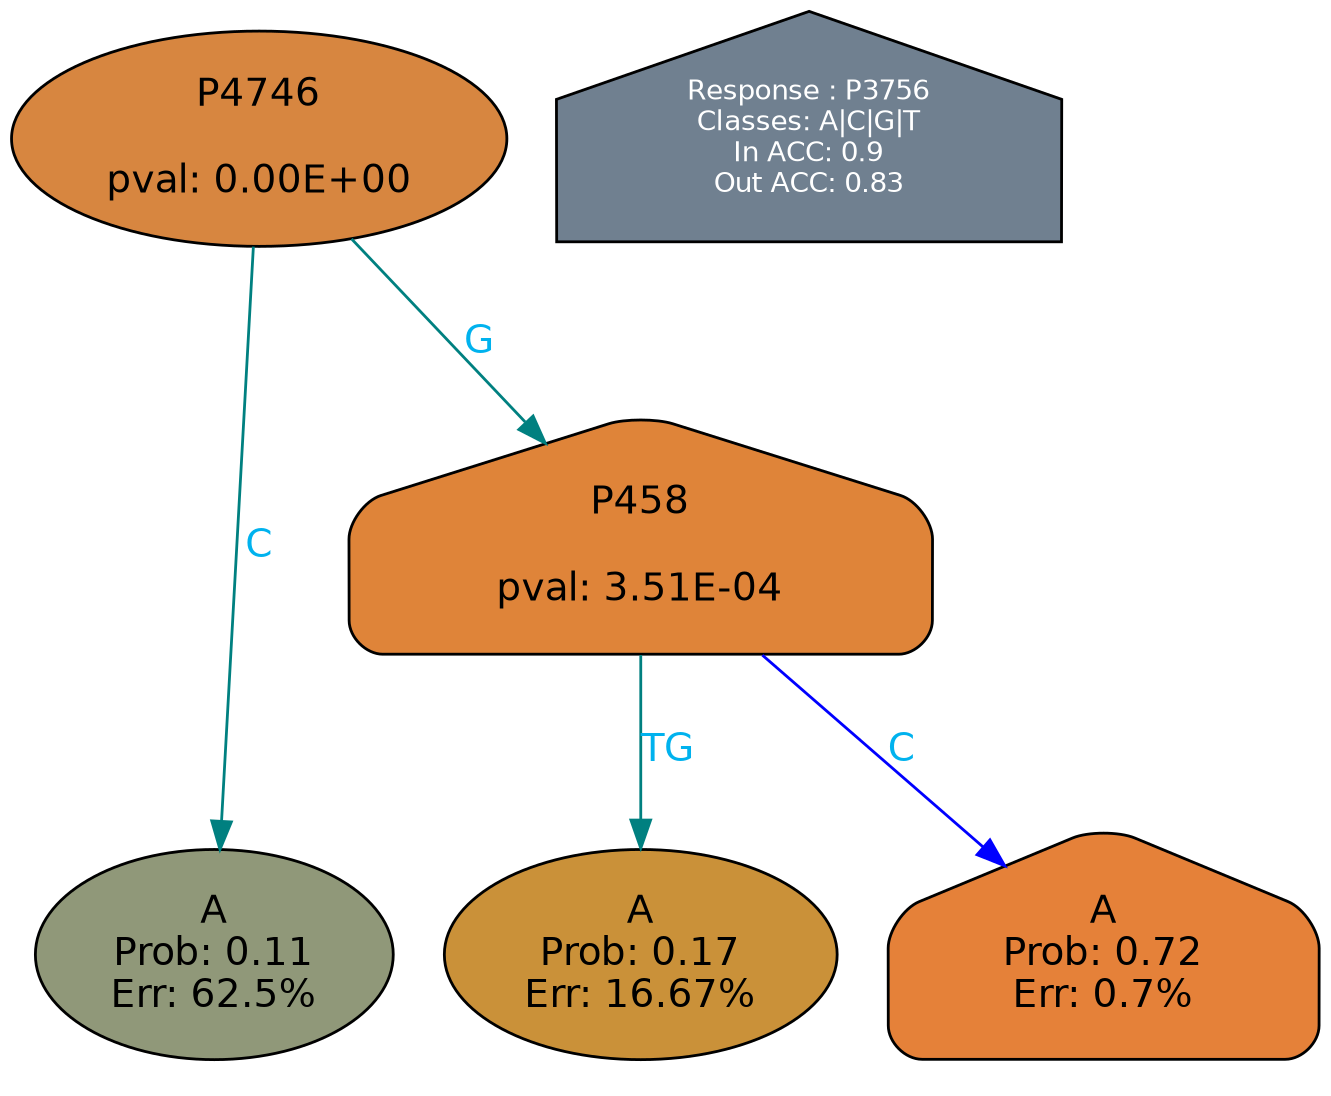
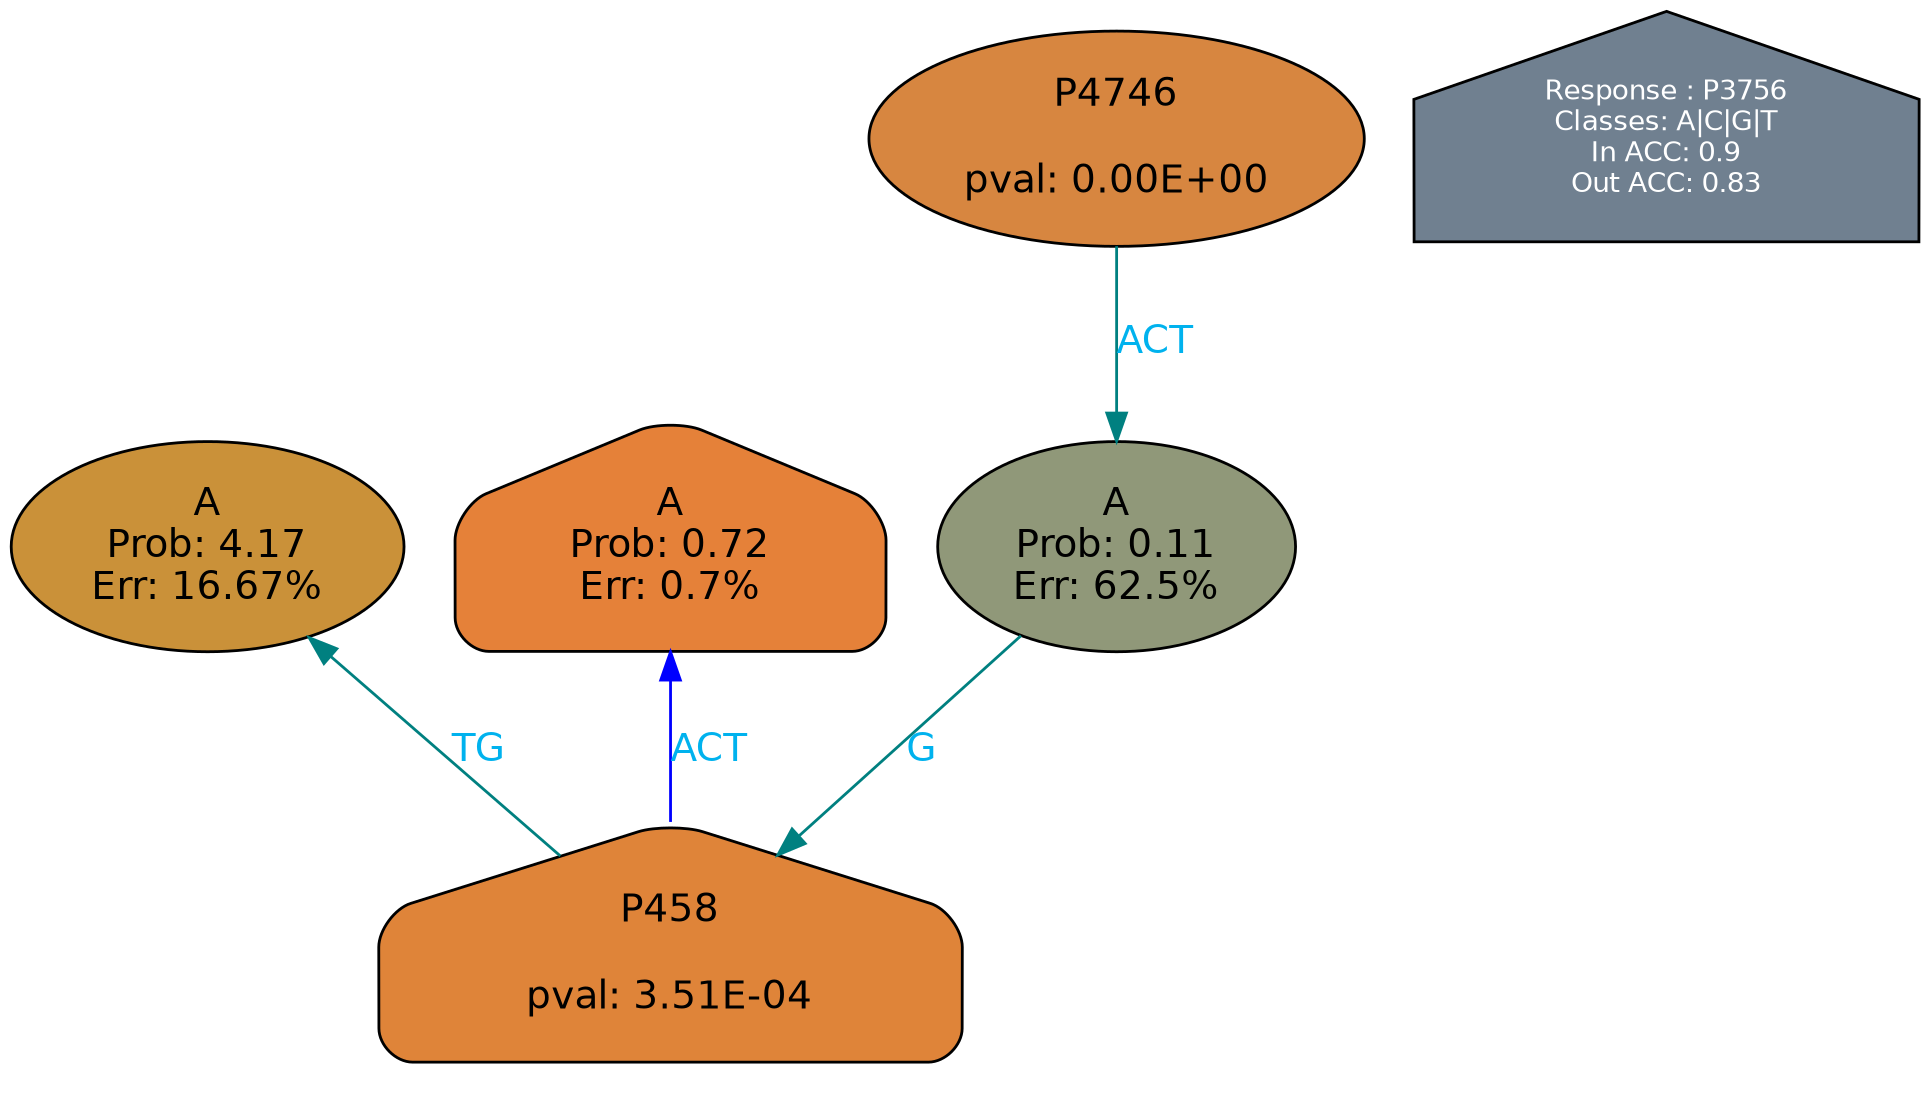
(438, 330) -> (910, 736)
(259, 547) -> (1156, 343)
(902, 751) -> (710, 751)
(641, 955) -> (208, 547)
